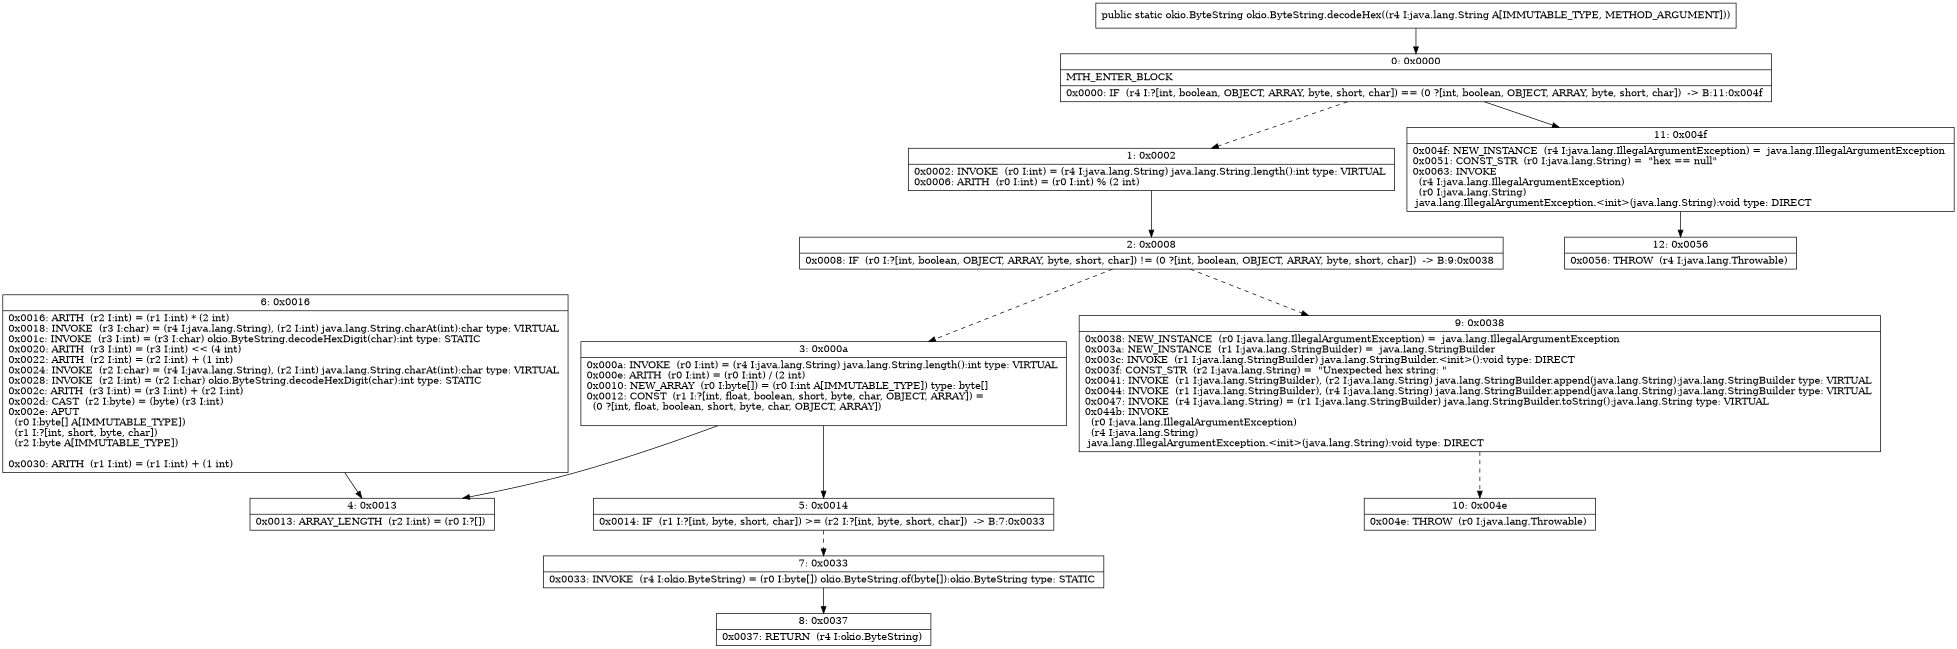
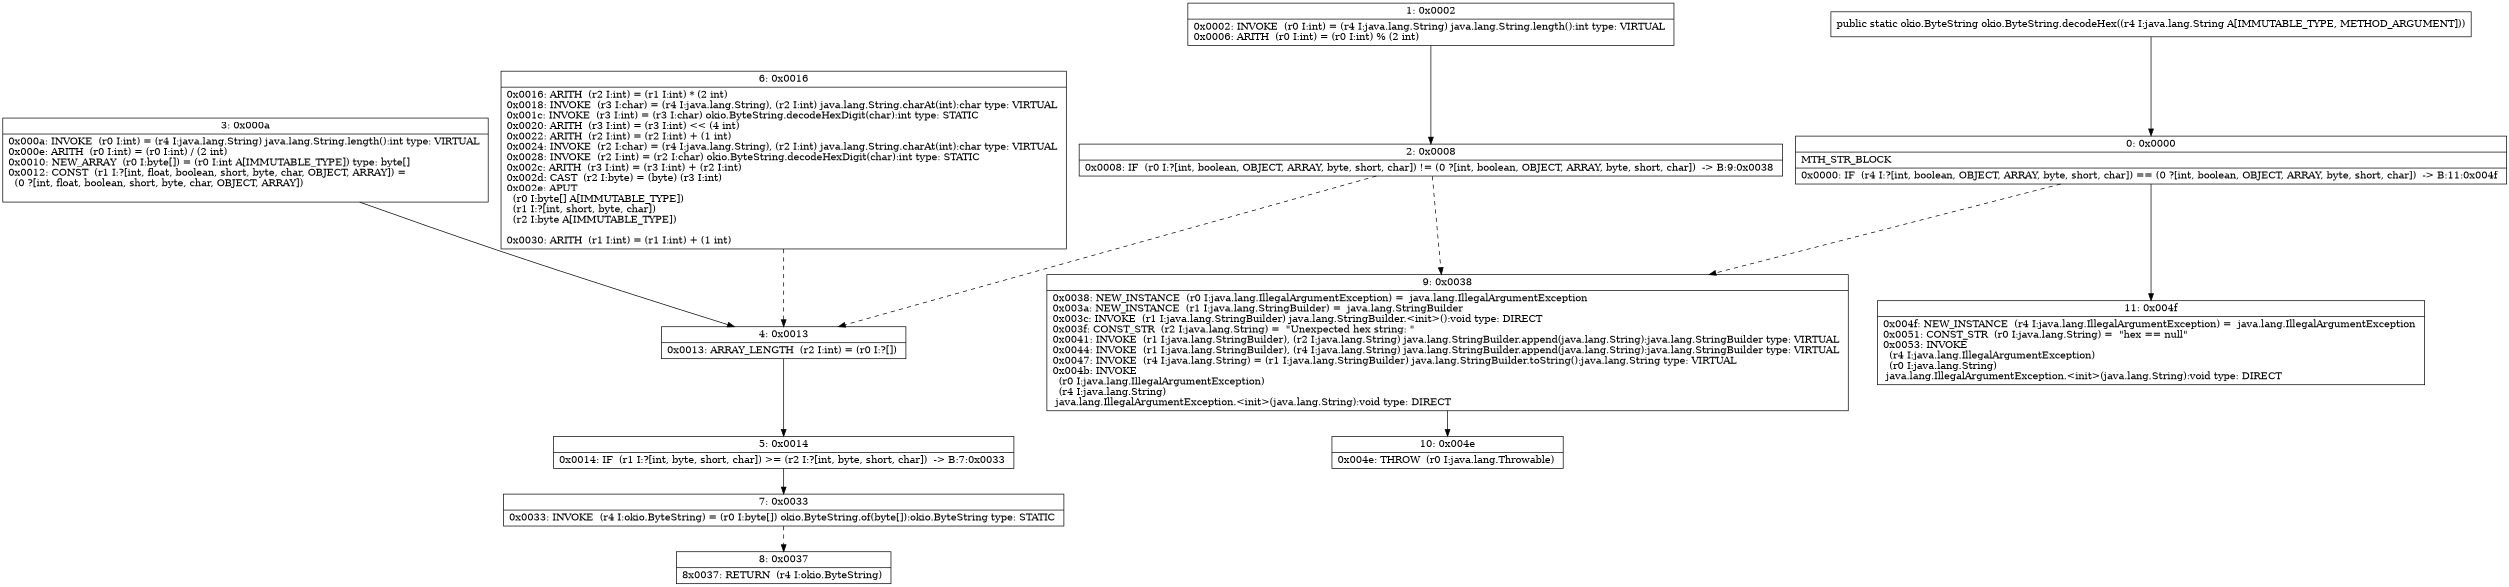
(1119, 77) -> (1846, 160)
(1283, 124) -> (1888, 228)
(1458, 172) -> (1928, 345)
(1681, 253) -> none
(1024, 304) -> (1111, 250)
(1130, 412) -> (1098, 371)
(824, 458) -> (784, 394)
(1480, 471) -> (1448, 420)
(351, 482) -> (784, 284)
(824, 540) -> (784, 478)
(824, 597) -> (784, 535)
(824, 637) -> (784, 575)
